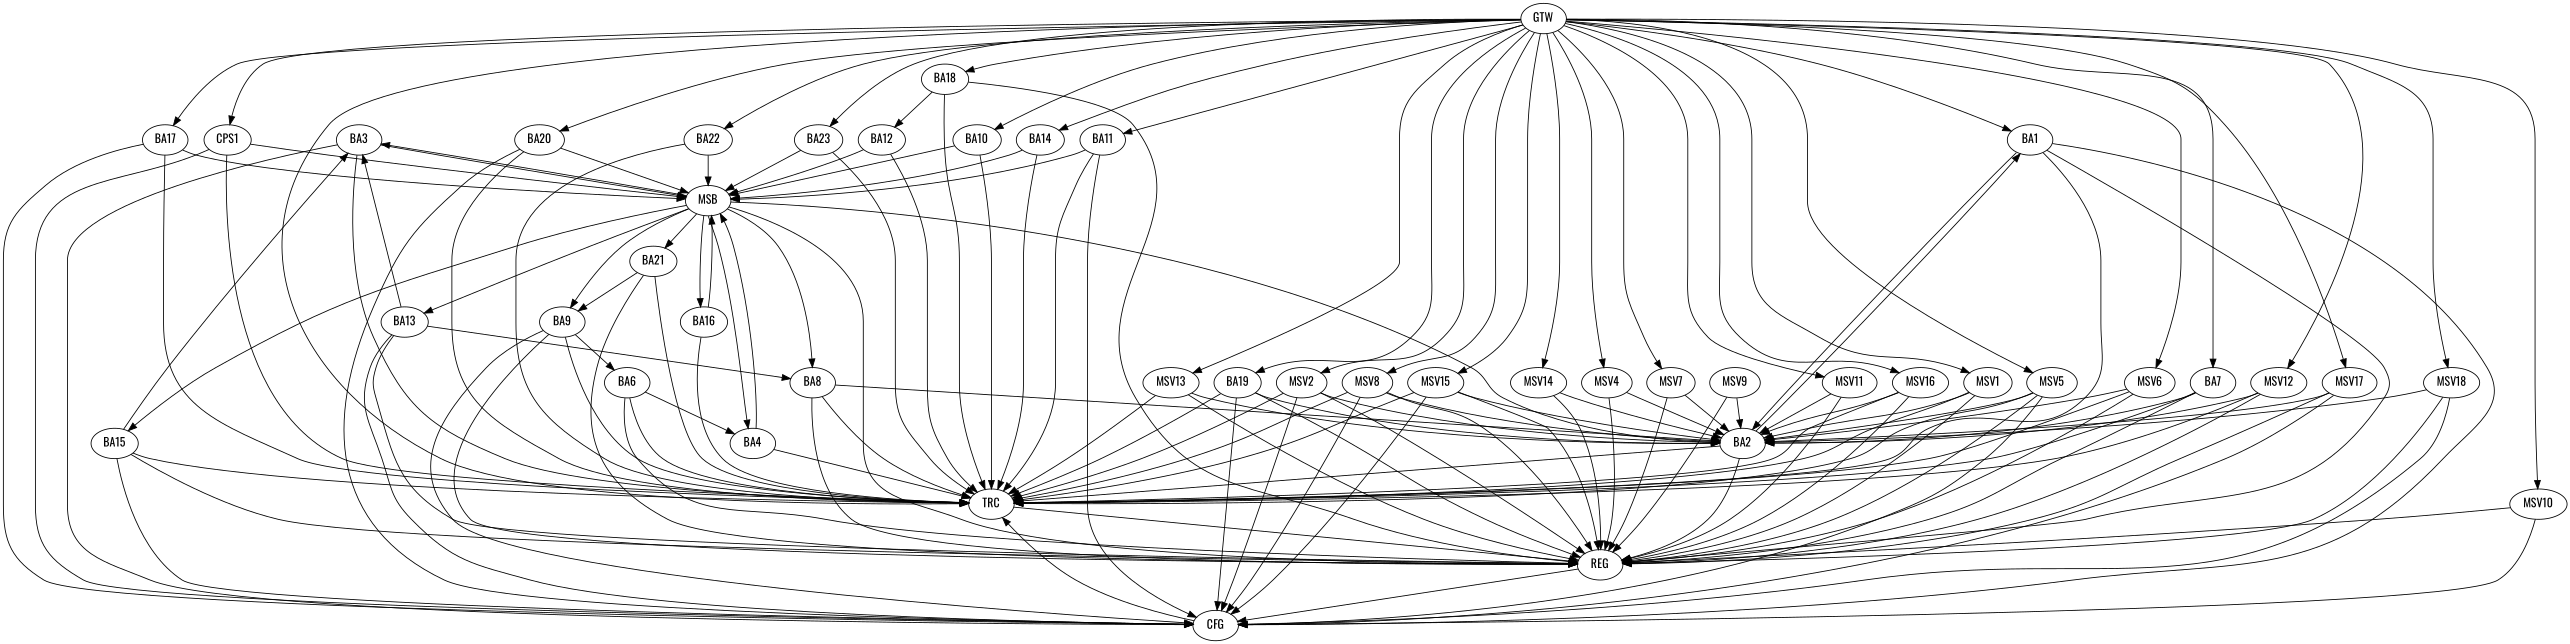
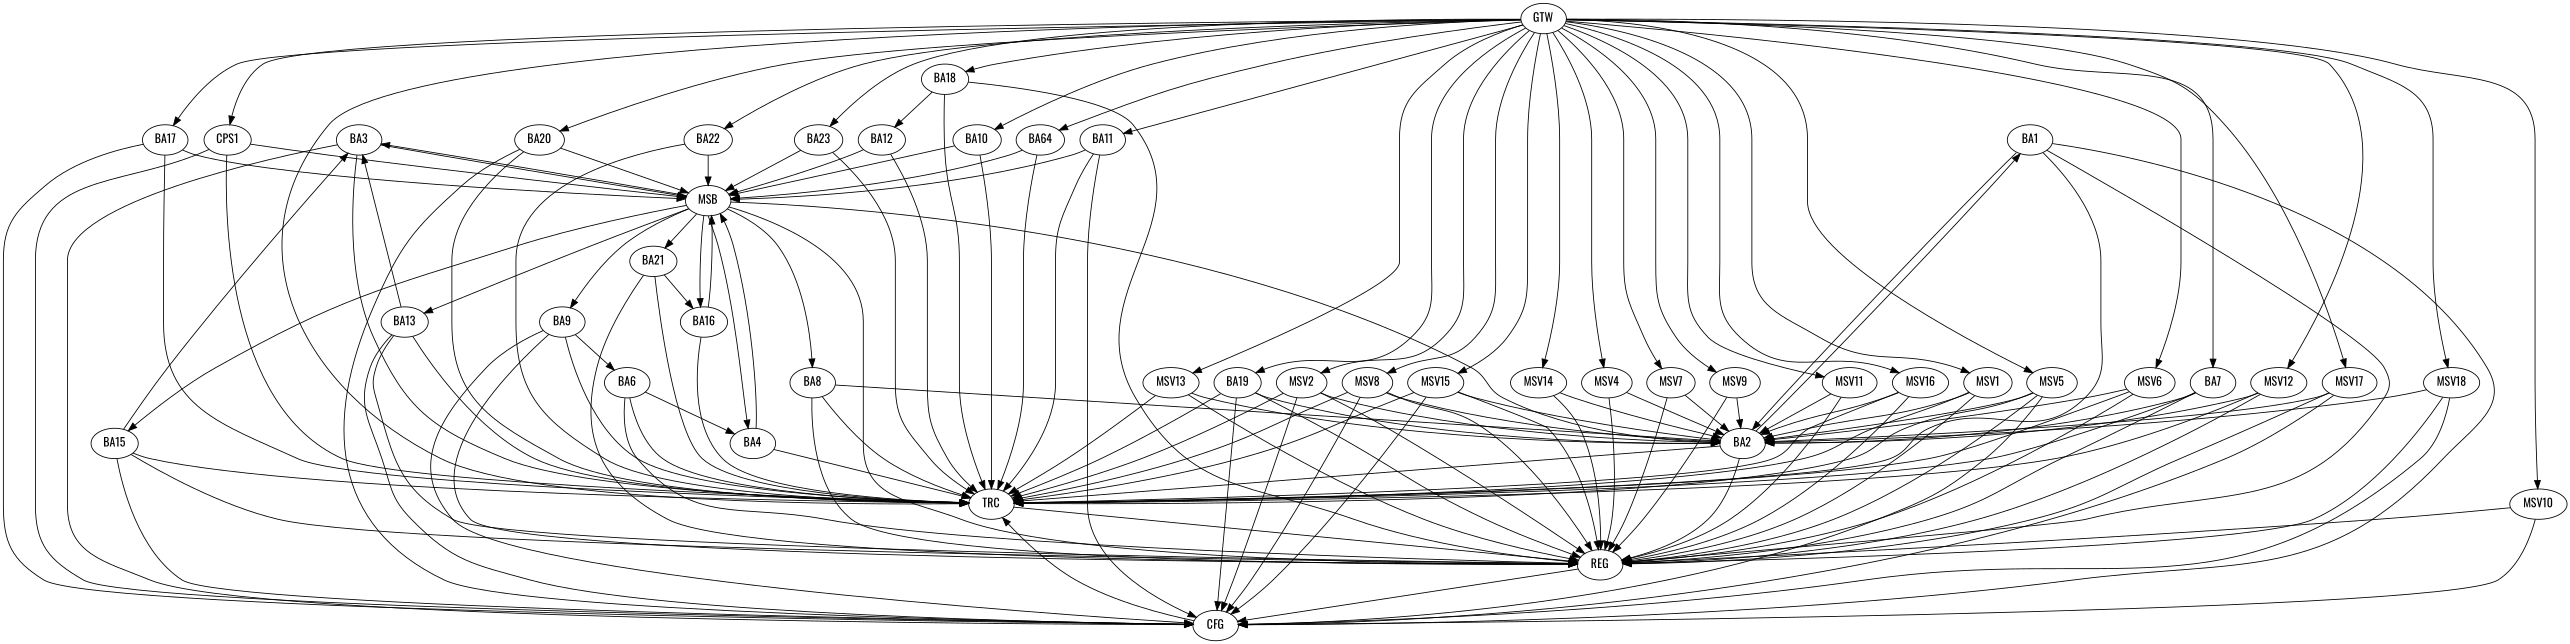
(1789, 57) -> (1656, 187)
(1040, 140) -> (1040, 140)
(611, 289) -> (676, 288)
(614, 353) -> (555, 466)
